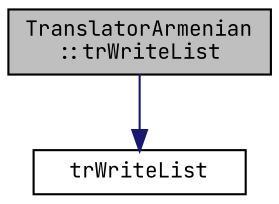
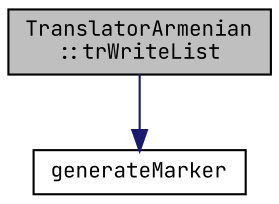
(140, 172) -> (140, 172)
